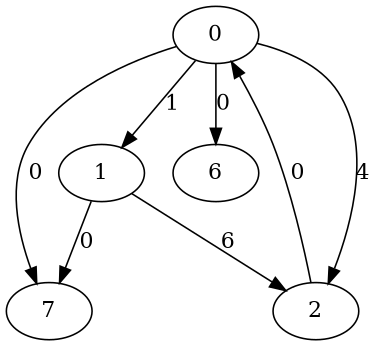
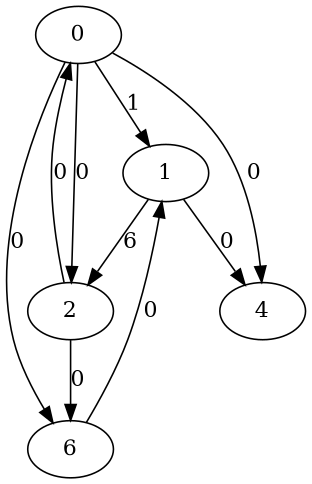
(364, 173) -> (83, 173)
(49, 311) -> (263, 311)
none -> (133, 324)
none -> (71, 372)
